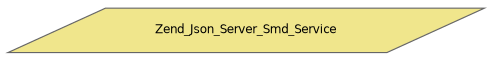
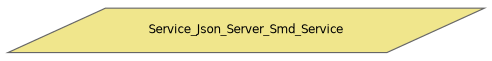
(246, 30) -> (246, 30)
